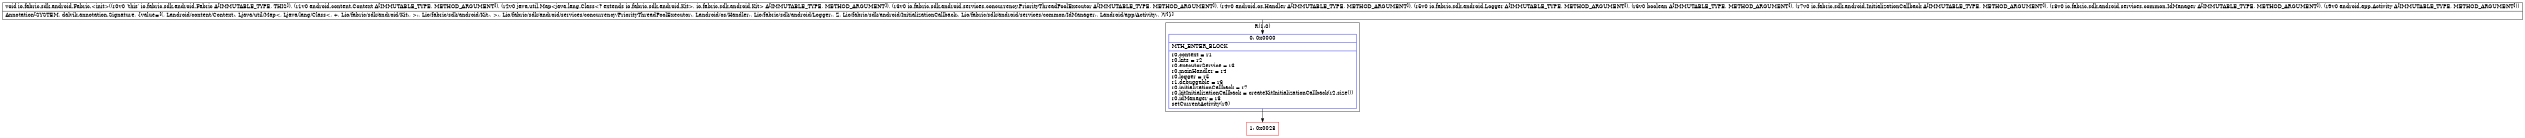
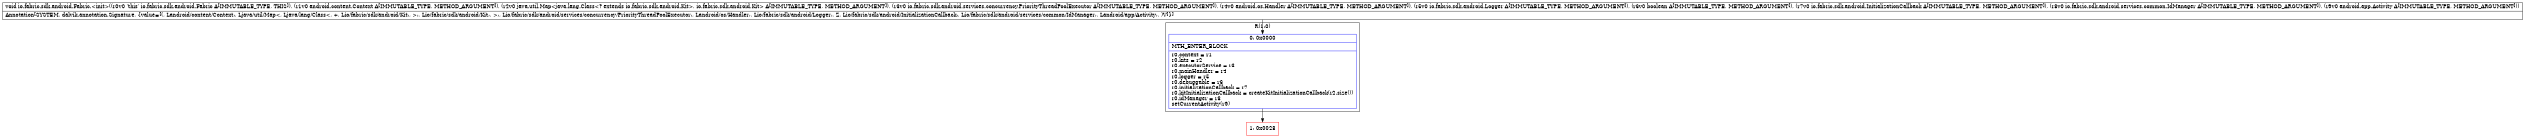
(1198, 82) -> (1198, 82)
